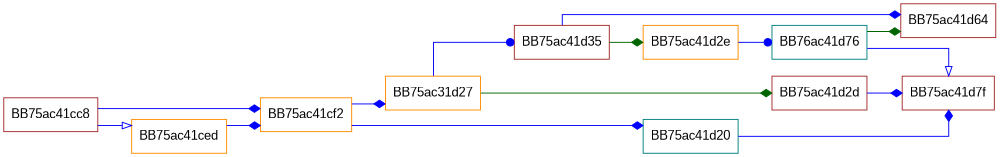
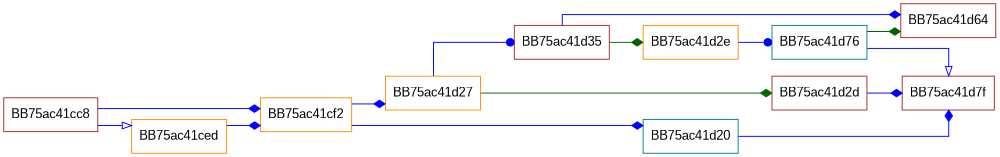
(819, 42) -> (819, 42)
(433, 93) -> (433, 93)
